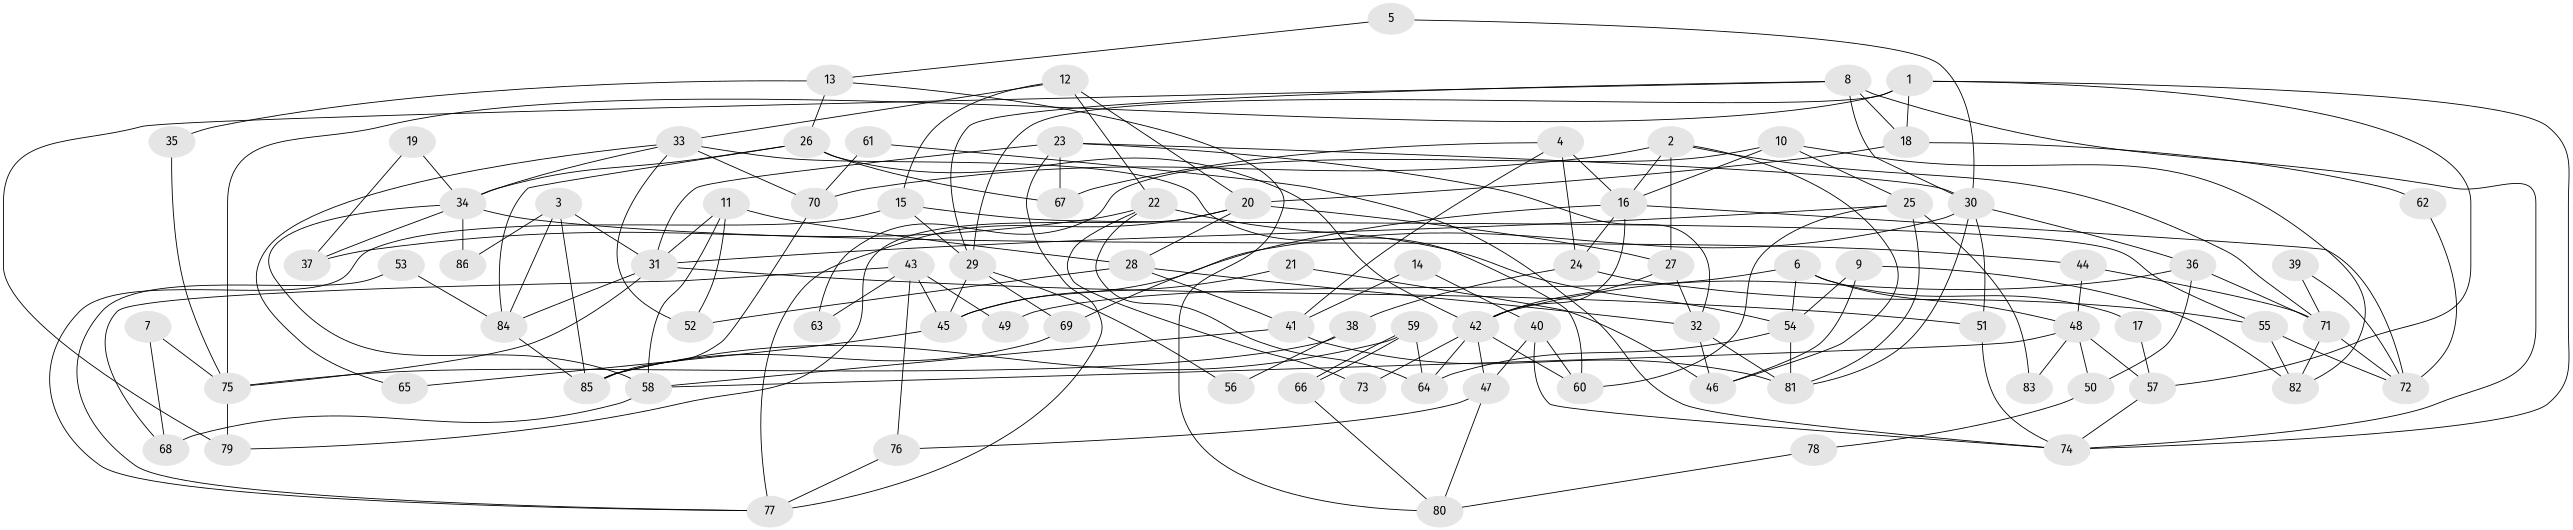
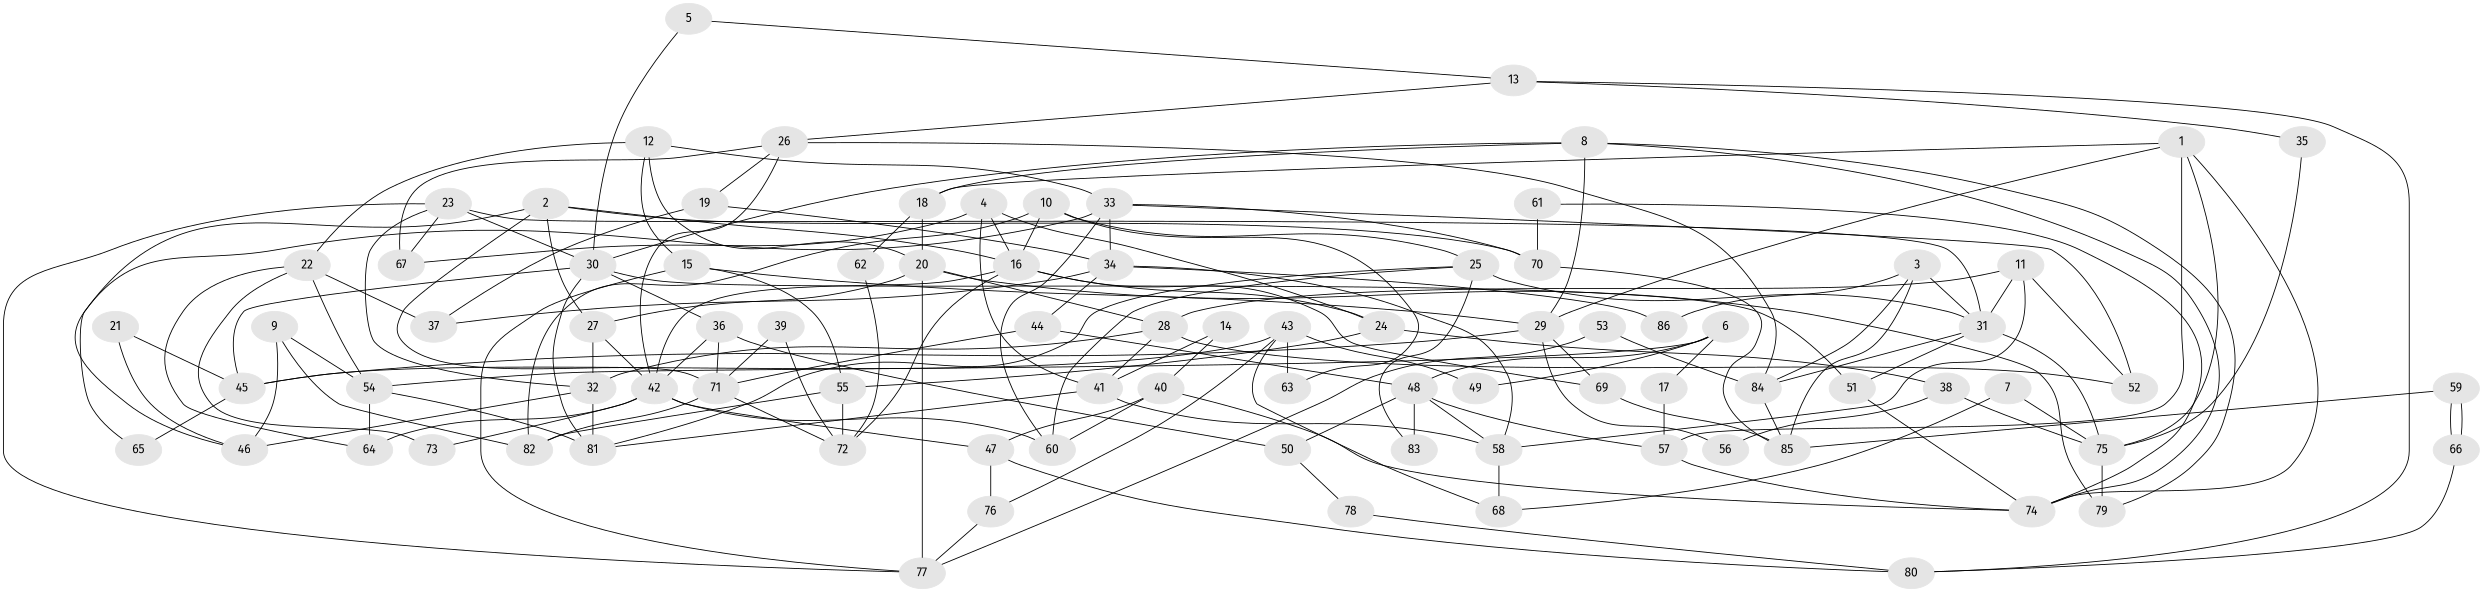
(617, 167) -> (745, 173)
(1418, 352) -> none
